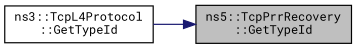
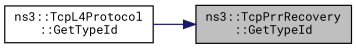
(274, 24) -> (274, 24)
